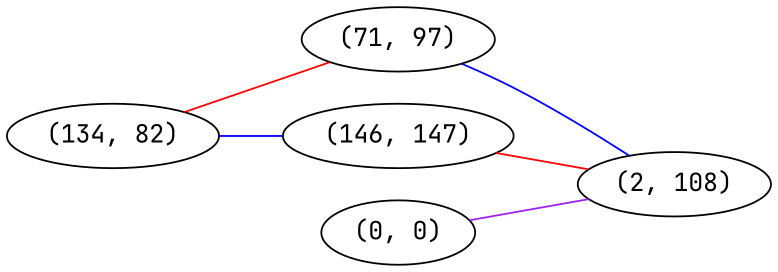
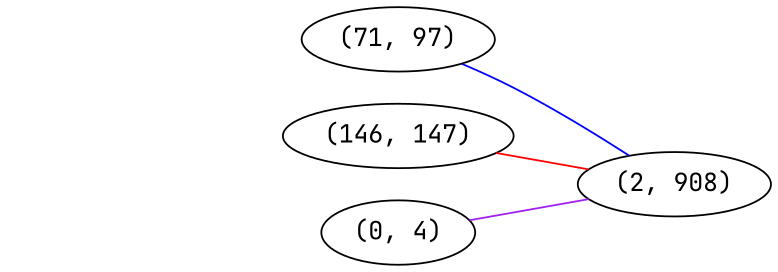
(113, 136) -> none
(674, 184) -> (674, 184)
(398, 233) -> (398, 233)
